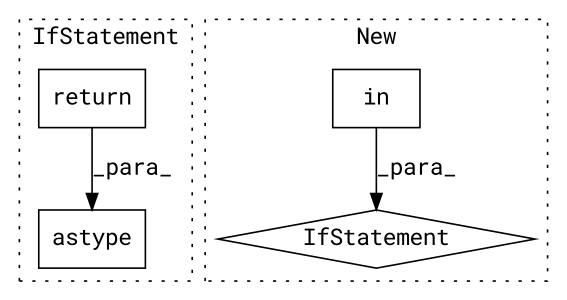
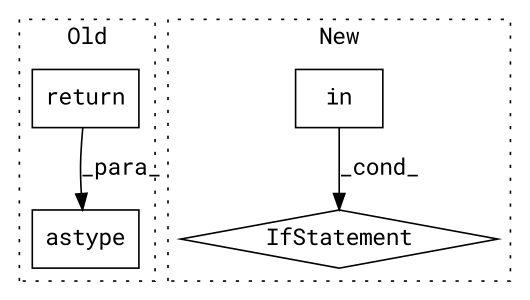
(106, 38) -> (87, 38)
(417, 169) -> (380, 169)
